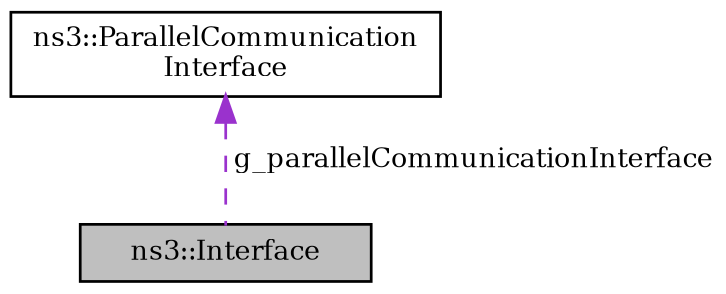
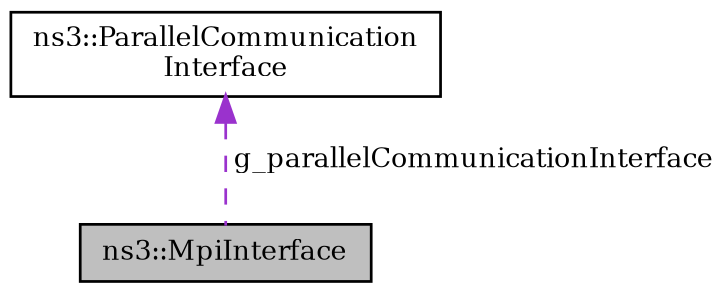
(226, 253) -> (226, 253)
